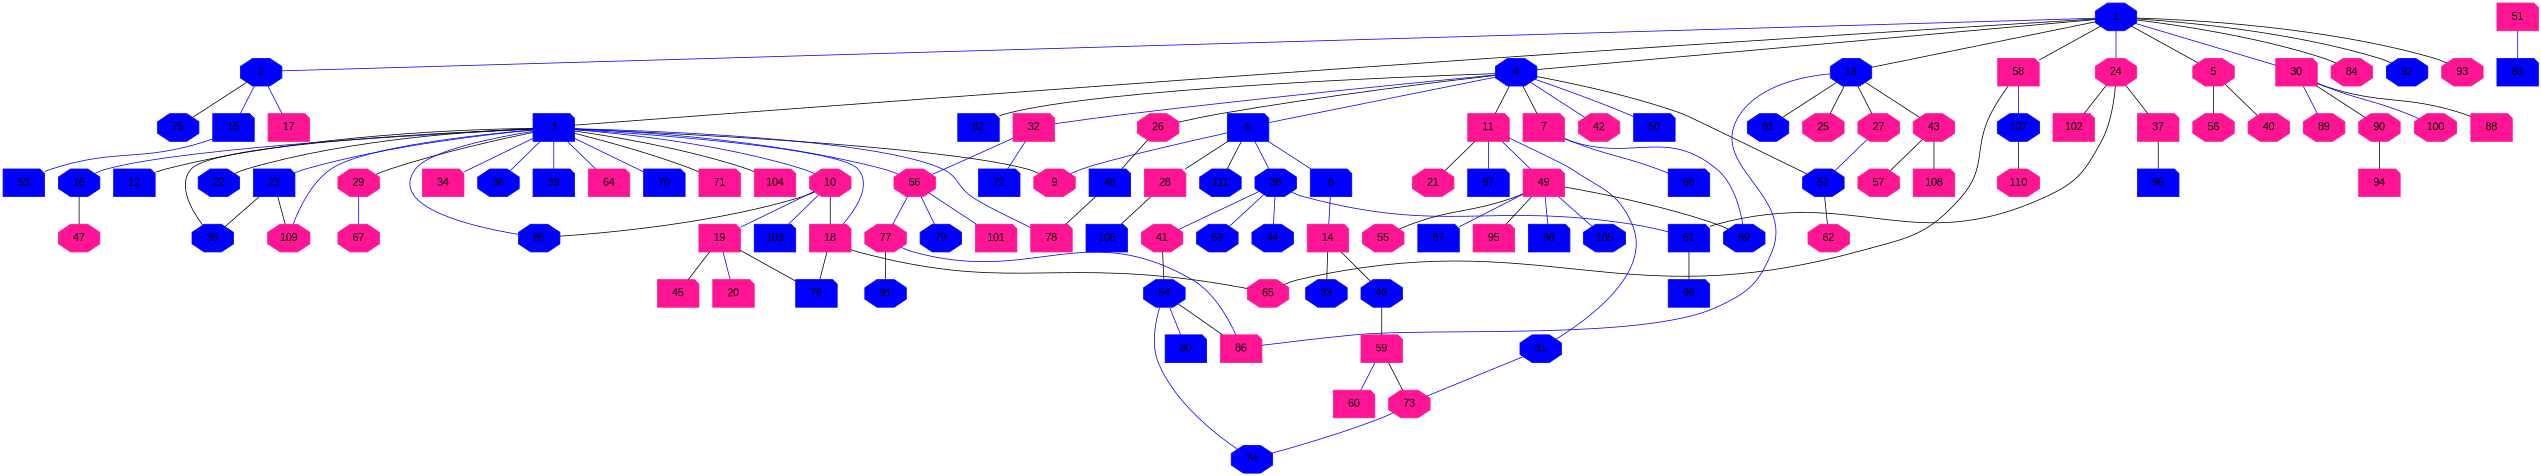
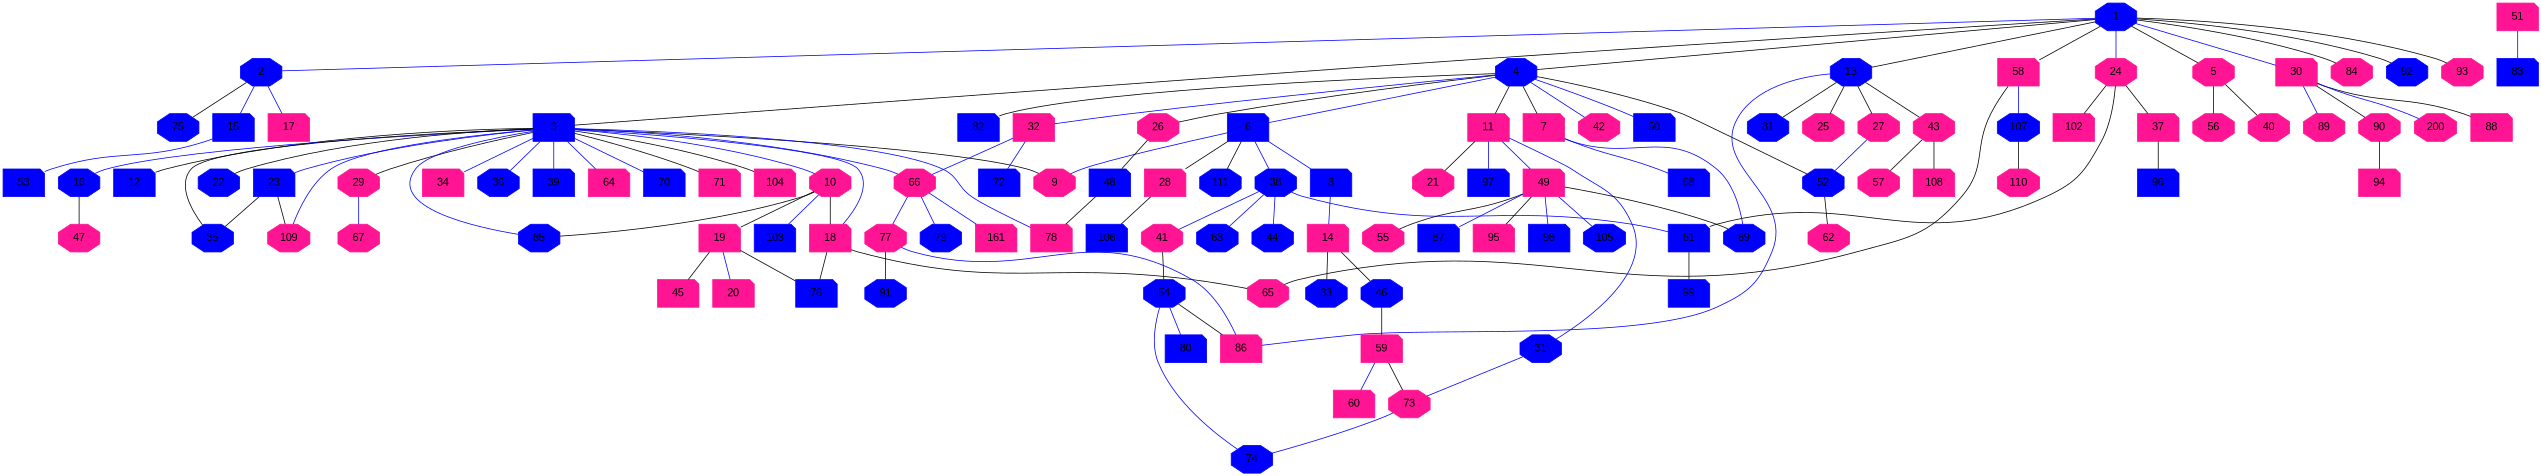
(2436, 127) -> (2436, 127)
(777, 209) -> (777, 209)
(996, 238) -> (996, 238)
